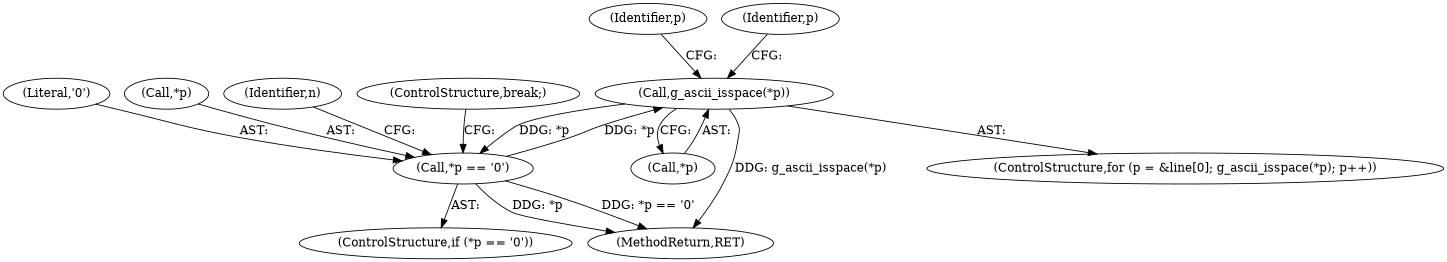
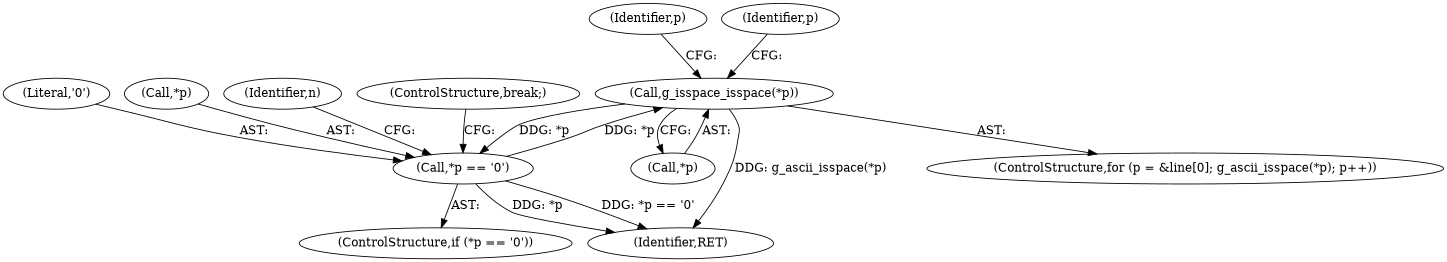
(714, 94) -> (714, 94)
(681, 243) -> (681, 243)
